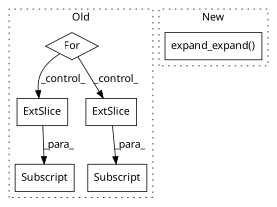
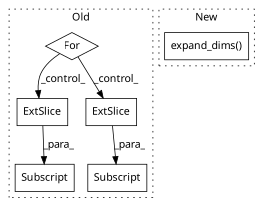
(213, 46) -> (207, 46)
